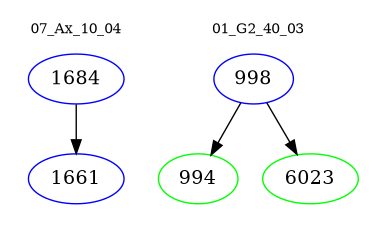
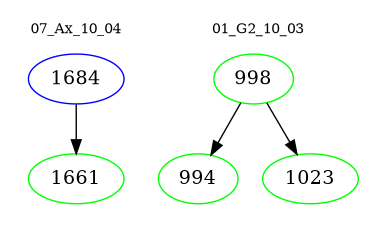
(259, 30) -> (259, 30)
(254, 79) -> (254, 79)
(76, 179) -> (76, 179)
(310, 179) -> (310, 179)
